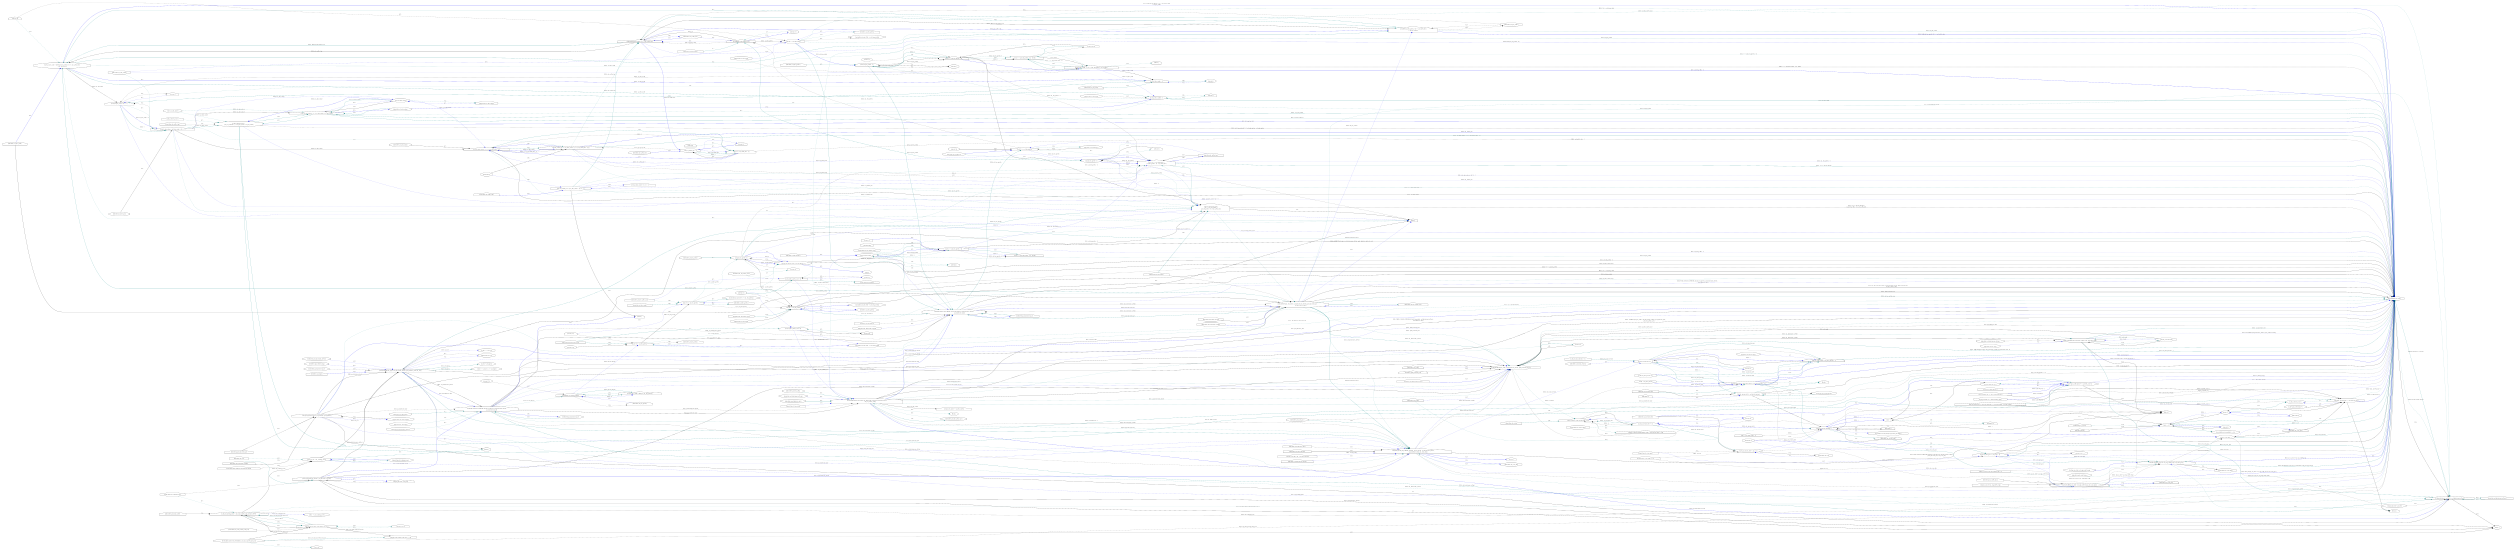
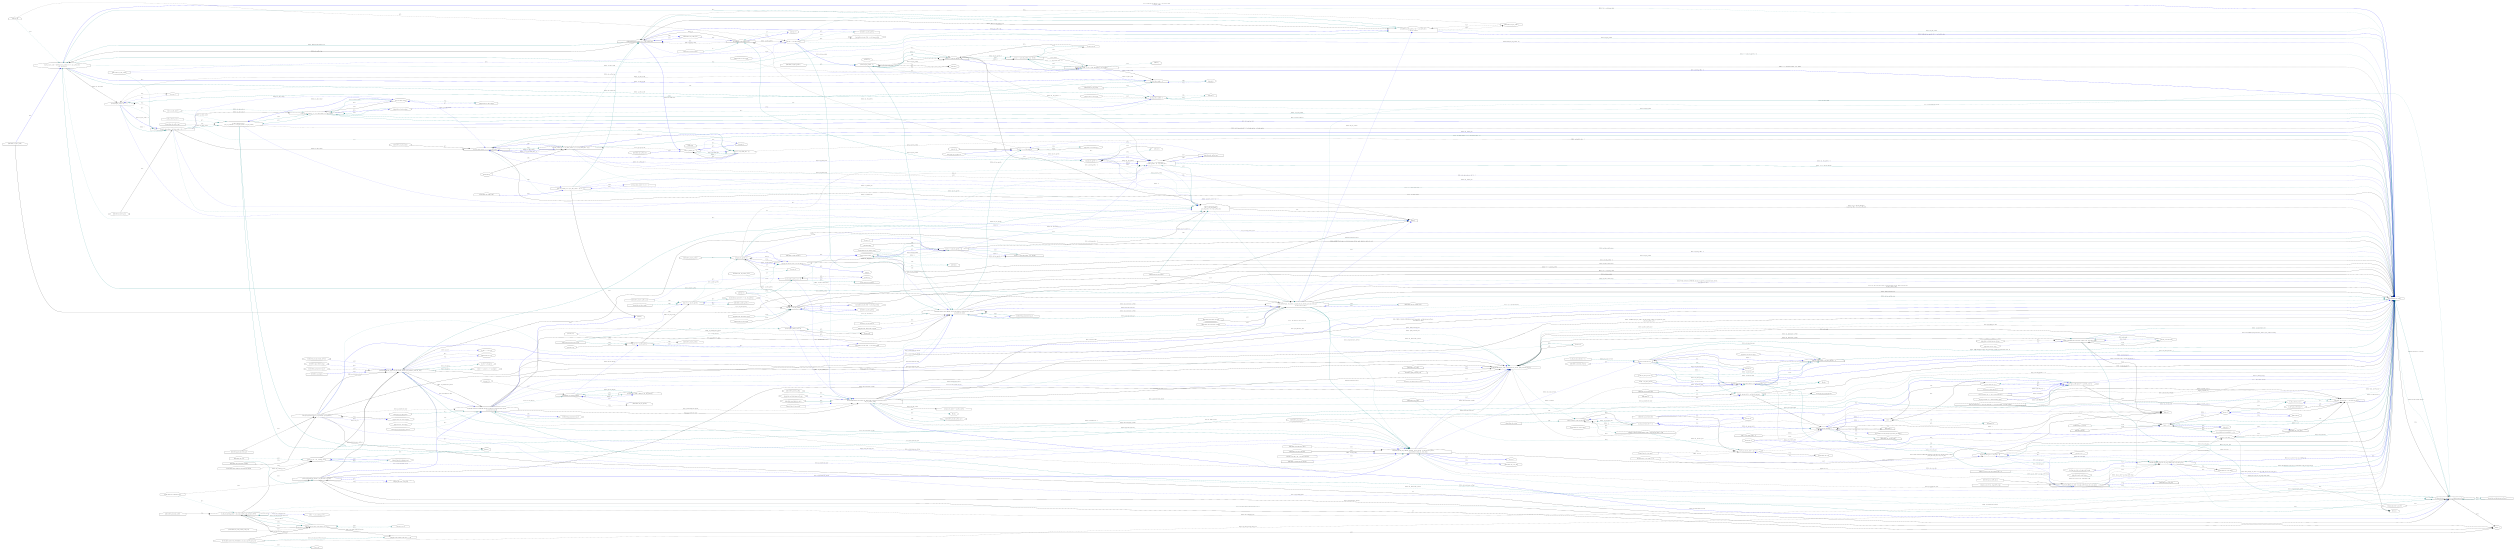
(1688, 11) -> (1600, 249)
(1696, 433) -> (1695, 443)
